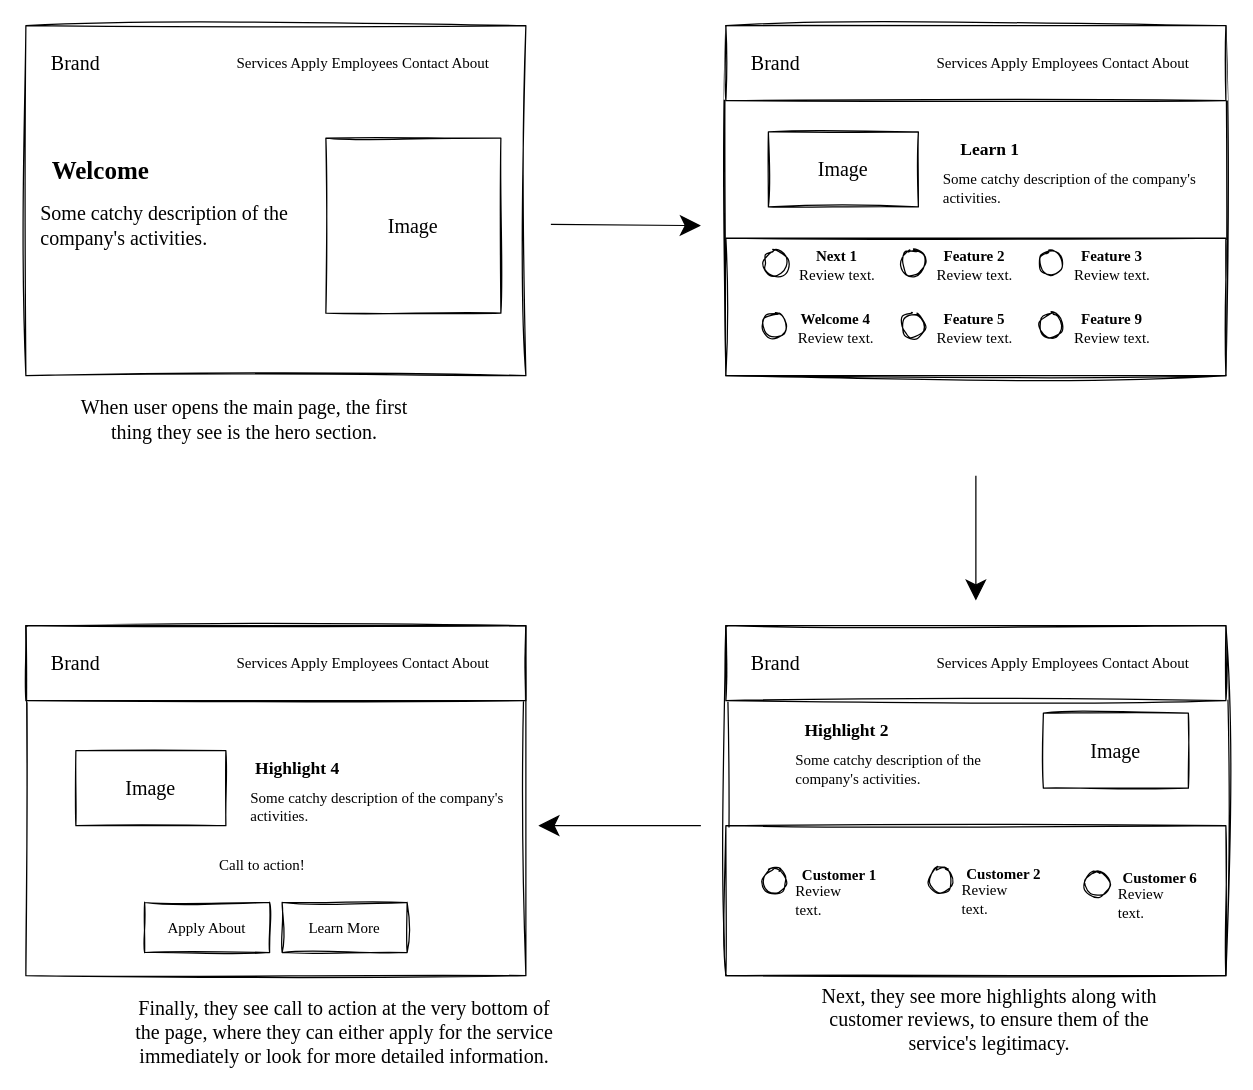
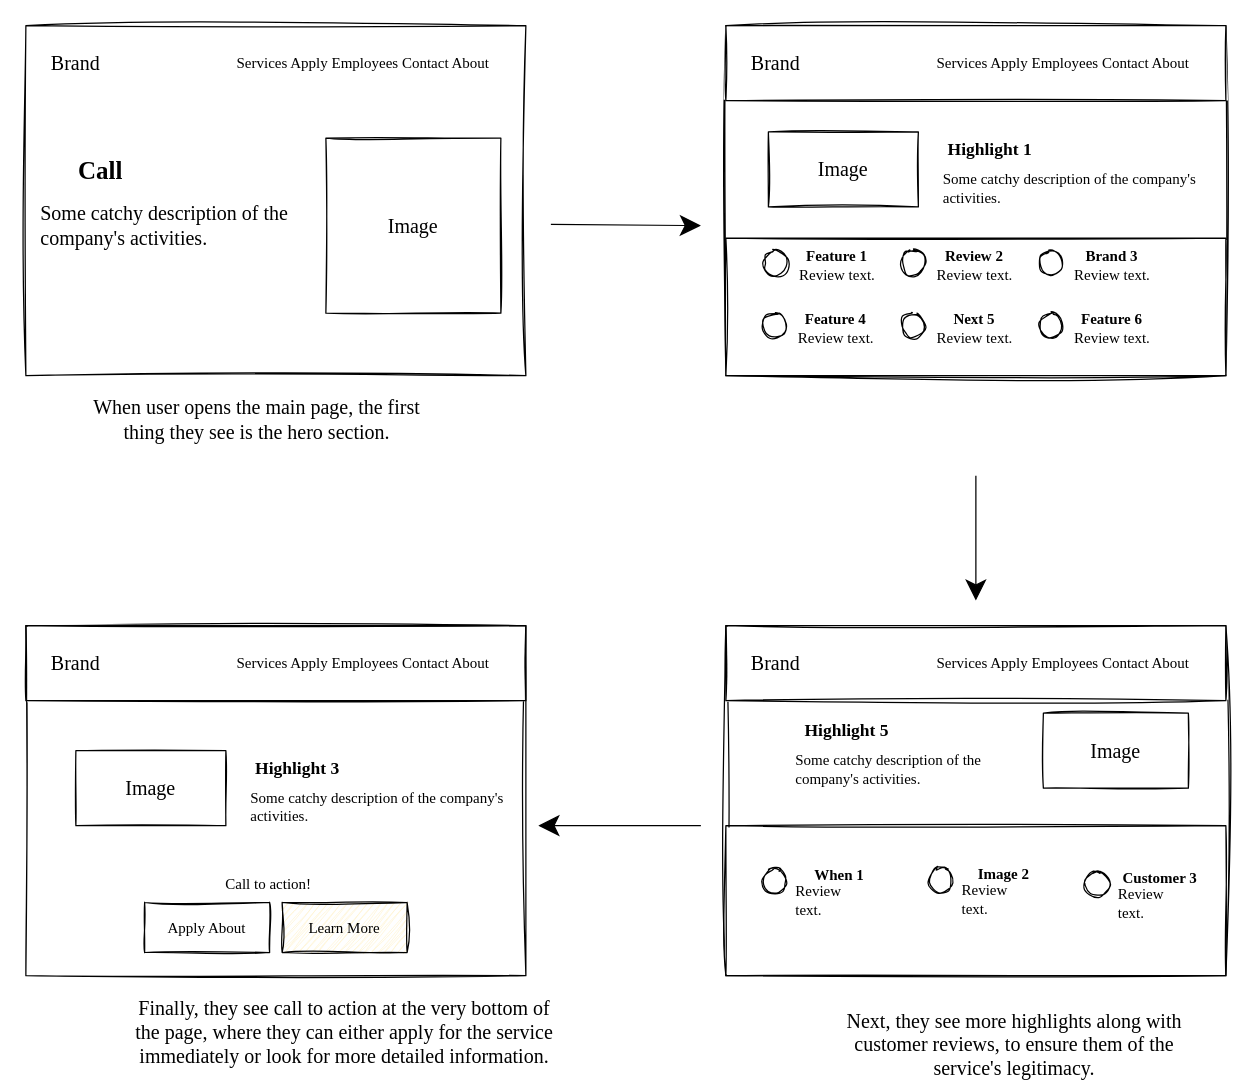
(990, 151) -> (990, 151)
(101, 169) -> (101, 169)
(837, 257) -> (837, 257)
(974, 257) -> (974, 257)
(1112, 257) -> (1112, 257)
(836, 319) -> (836, 319)
(974, 319) -> (974, 319)
(1112, 319) -> (1112, 319)
(244, 419) -> (257, 419)
(847, 732) -> (847, 732)
(298, 769) -> (298, 769)
(269, 865) -> (276, 884)
(1004, 874) -> (1004, 874)
(839, 876) -> (839, 876)
(1160, 878) -> (1160, 878)
(344, 928) -> (344, 928)
(989, 1019) -> (1014, 1044)
